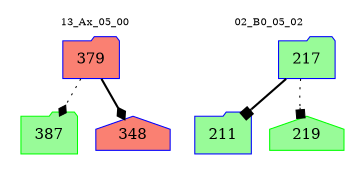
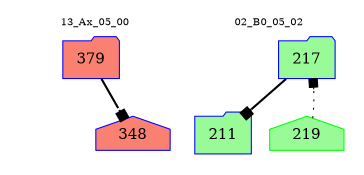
(110, 93) -> (110, 93)
(300, 93) -> (314, 104)
(49, 135) -> none
